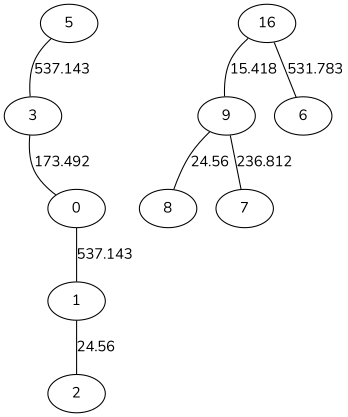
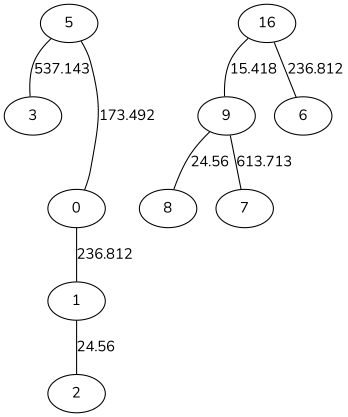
(315, 70) -> (315, 70)
(264, 162) -> (264, 162)
(34, 169) -> (98, 115)
(105, 255) -> (105, 255)
